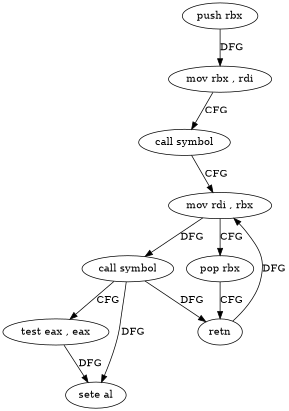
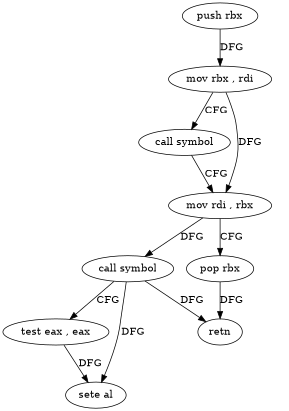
(262, 273) -> (238, 139)
(232, 300) -> (232, 300)
